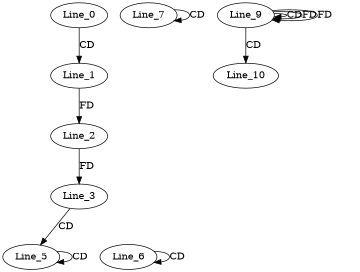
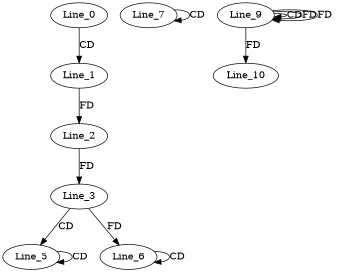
(253, 45) -> (253, 45)
none -> (102, 224)
